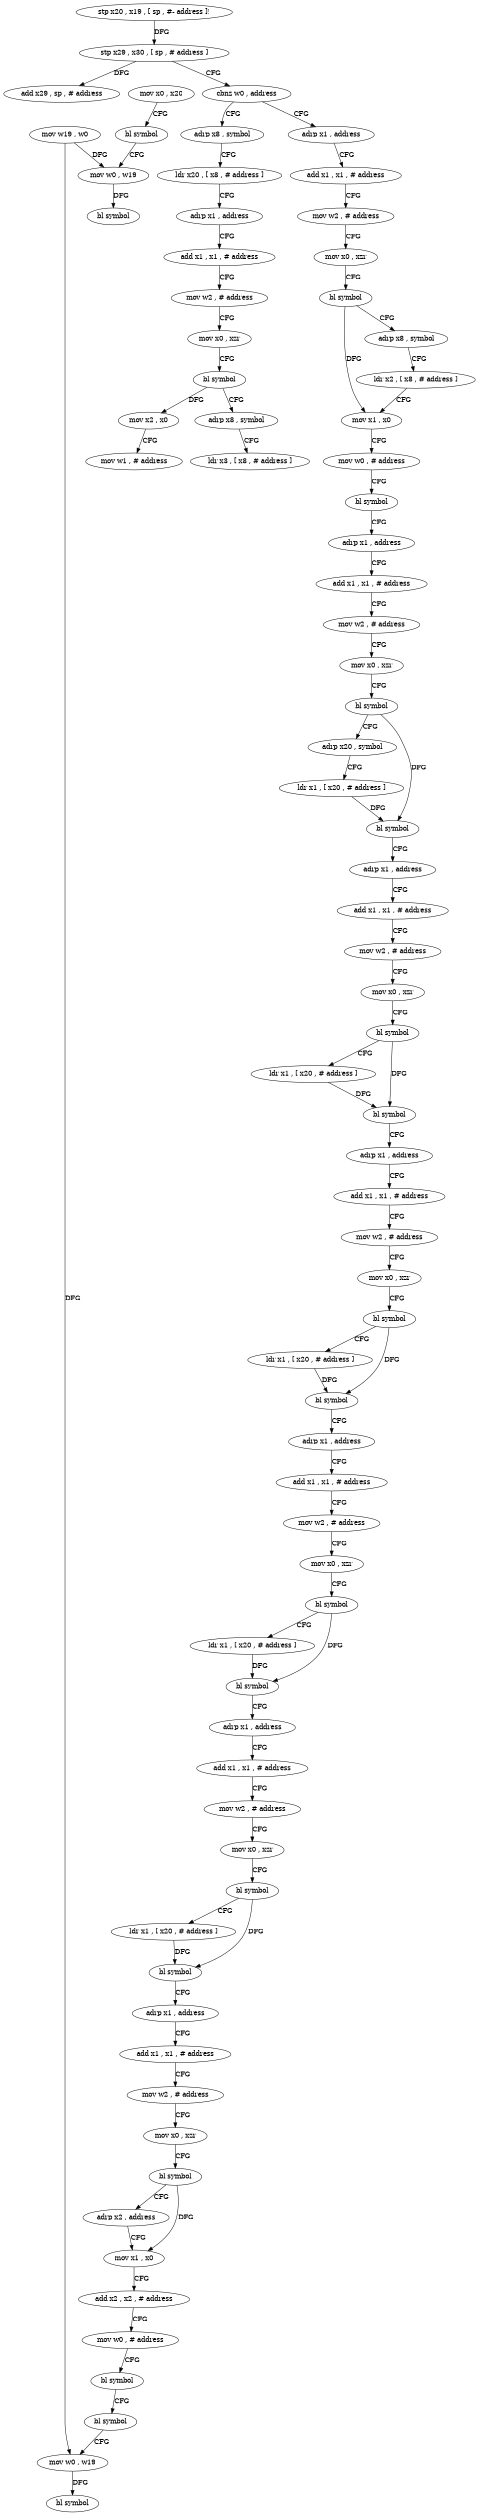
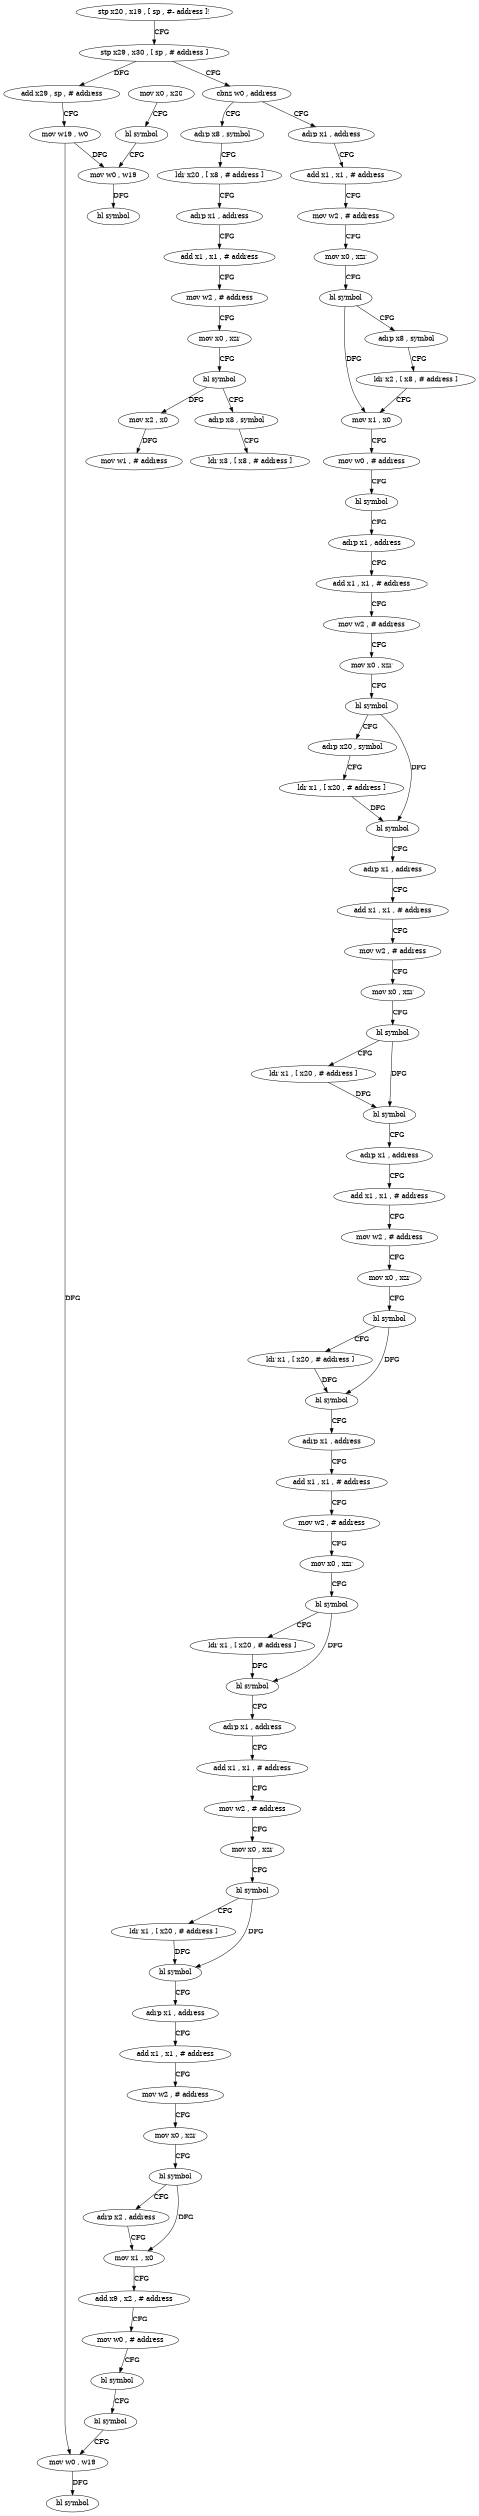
(162, 33) -> (162, 33)
none -> (63, 112)
(150, 441) -> (150, 441)
(134, 2299) -> (134, 2299)
